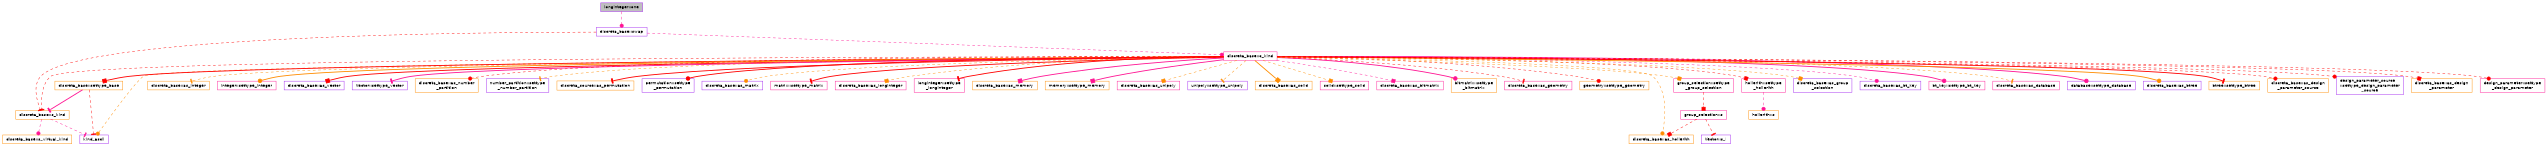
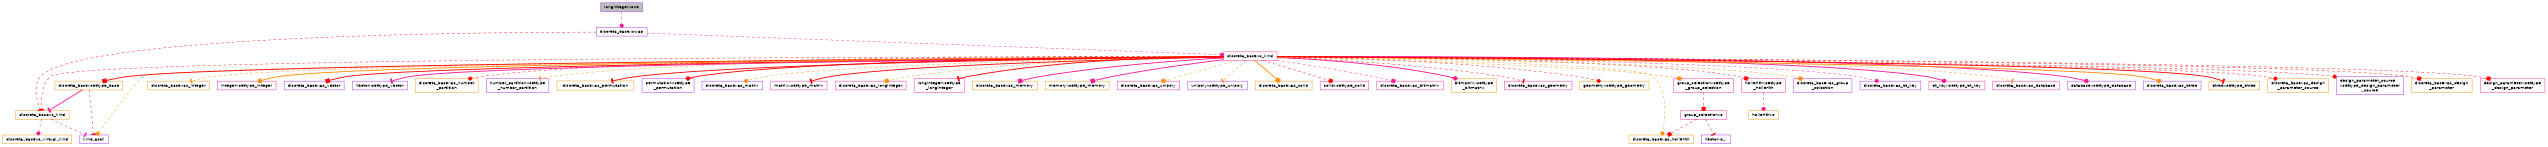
(1882, 61) -> (1882, 61)
(1296, 70) -> (1296, 70)
(595, 86) -> (595, 86)
